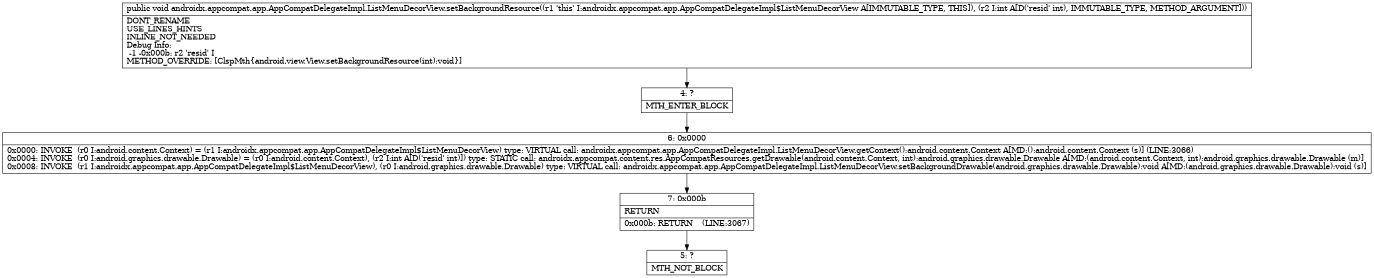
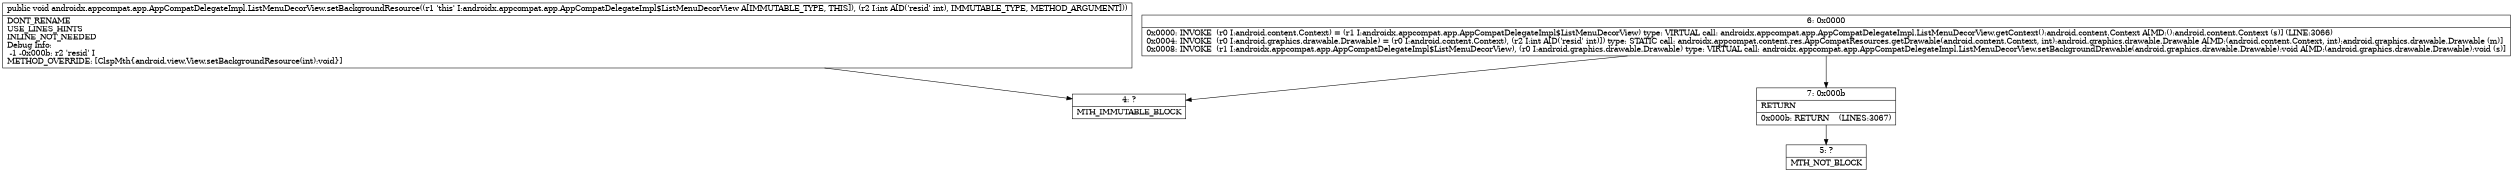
(687, 106) -> (1129, 112)
(687, 120) -> (1409, 78)
(687, 224) -> (1826, 119)
